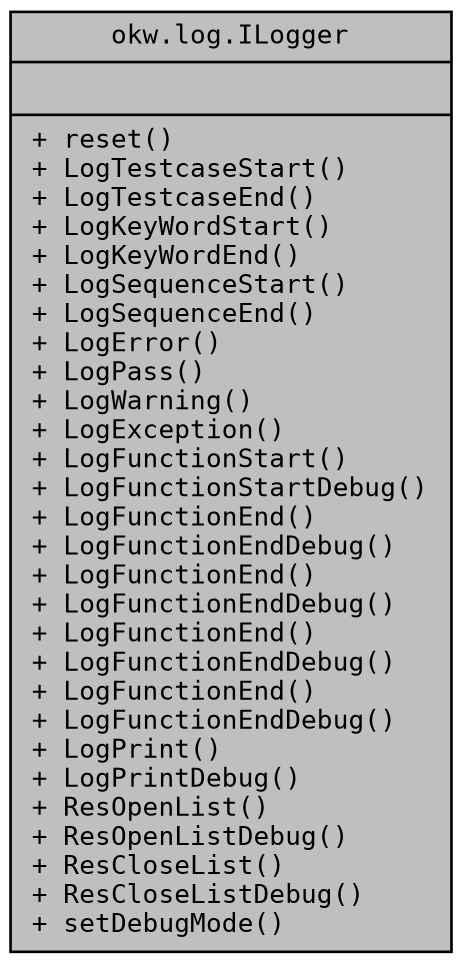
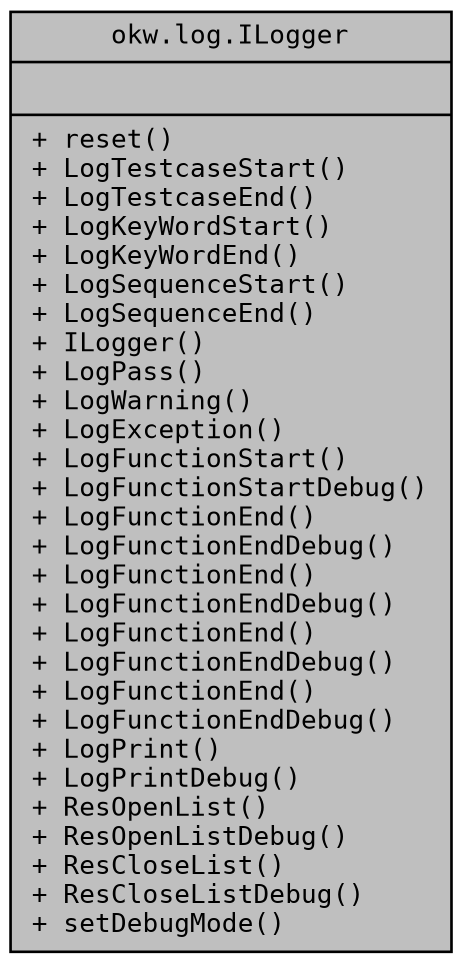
(128, 343) -> (120, 343)
